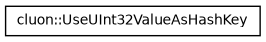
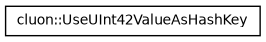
(133, 21) -> (133, 21)
